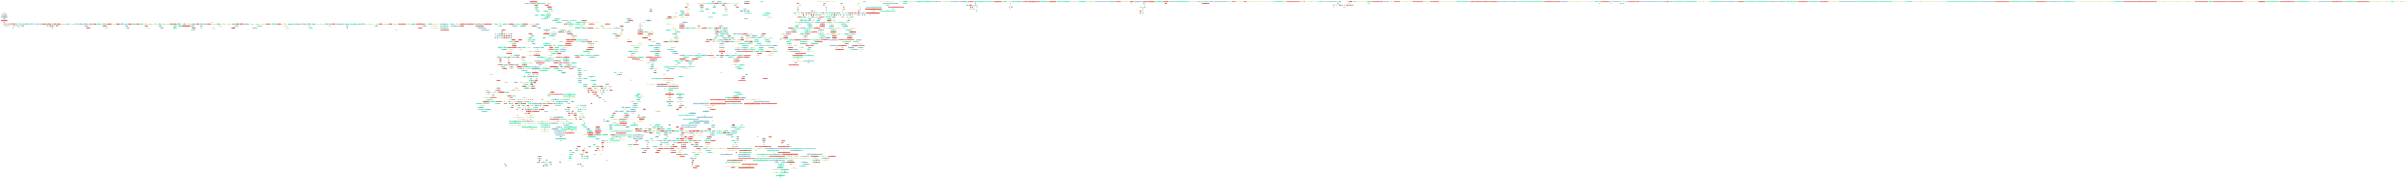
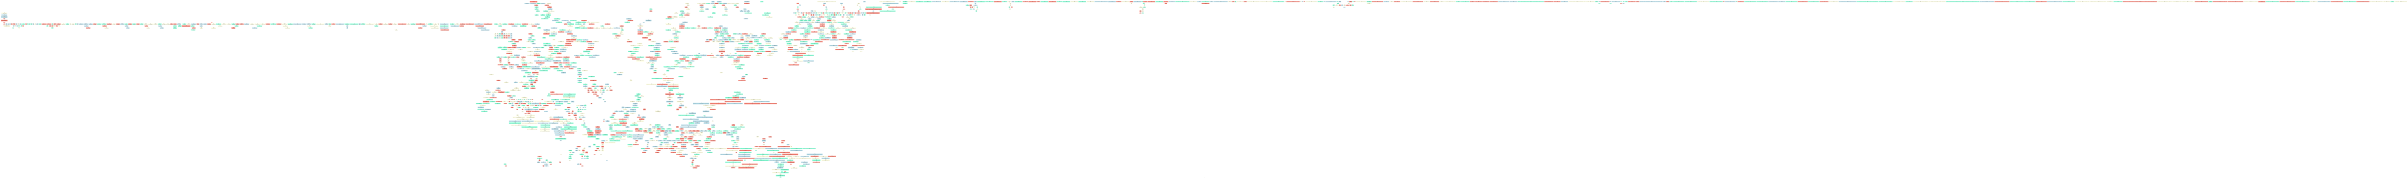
(593, 80) -> (593, 80)
